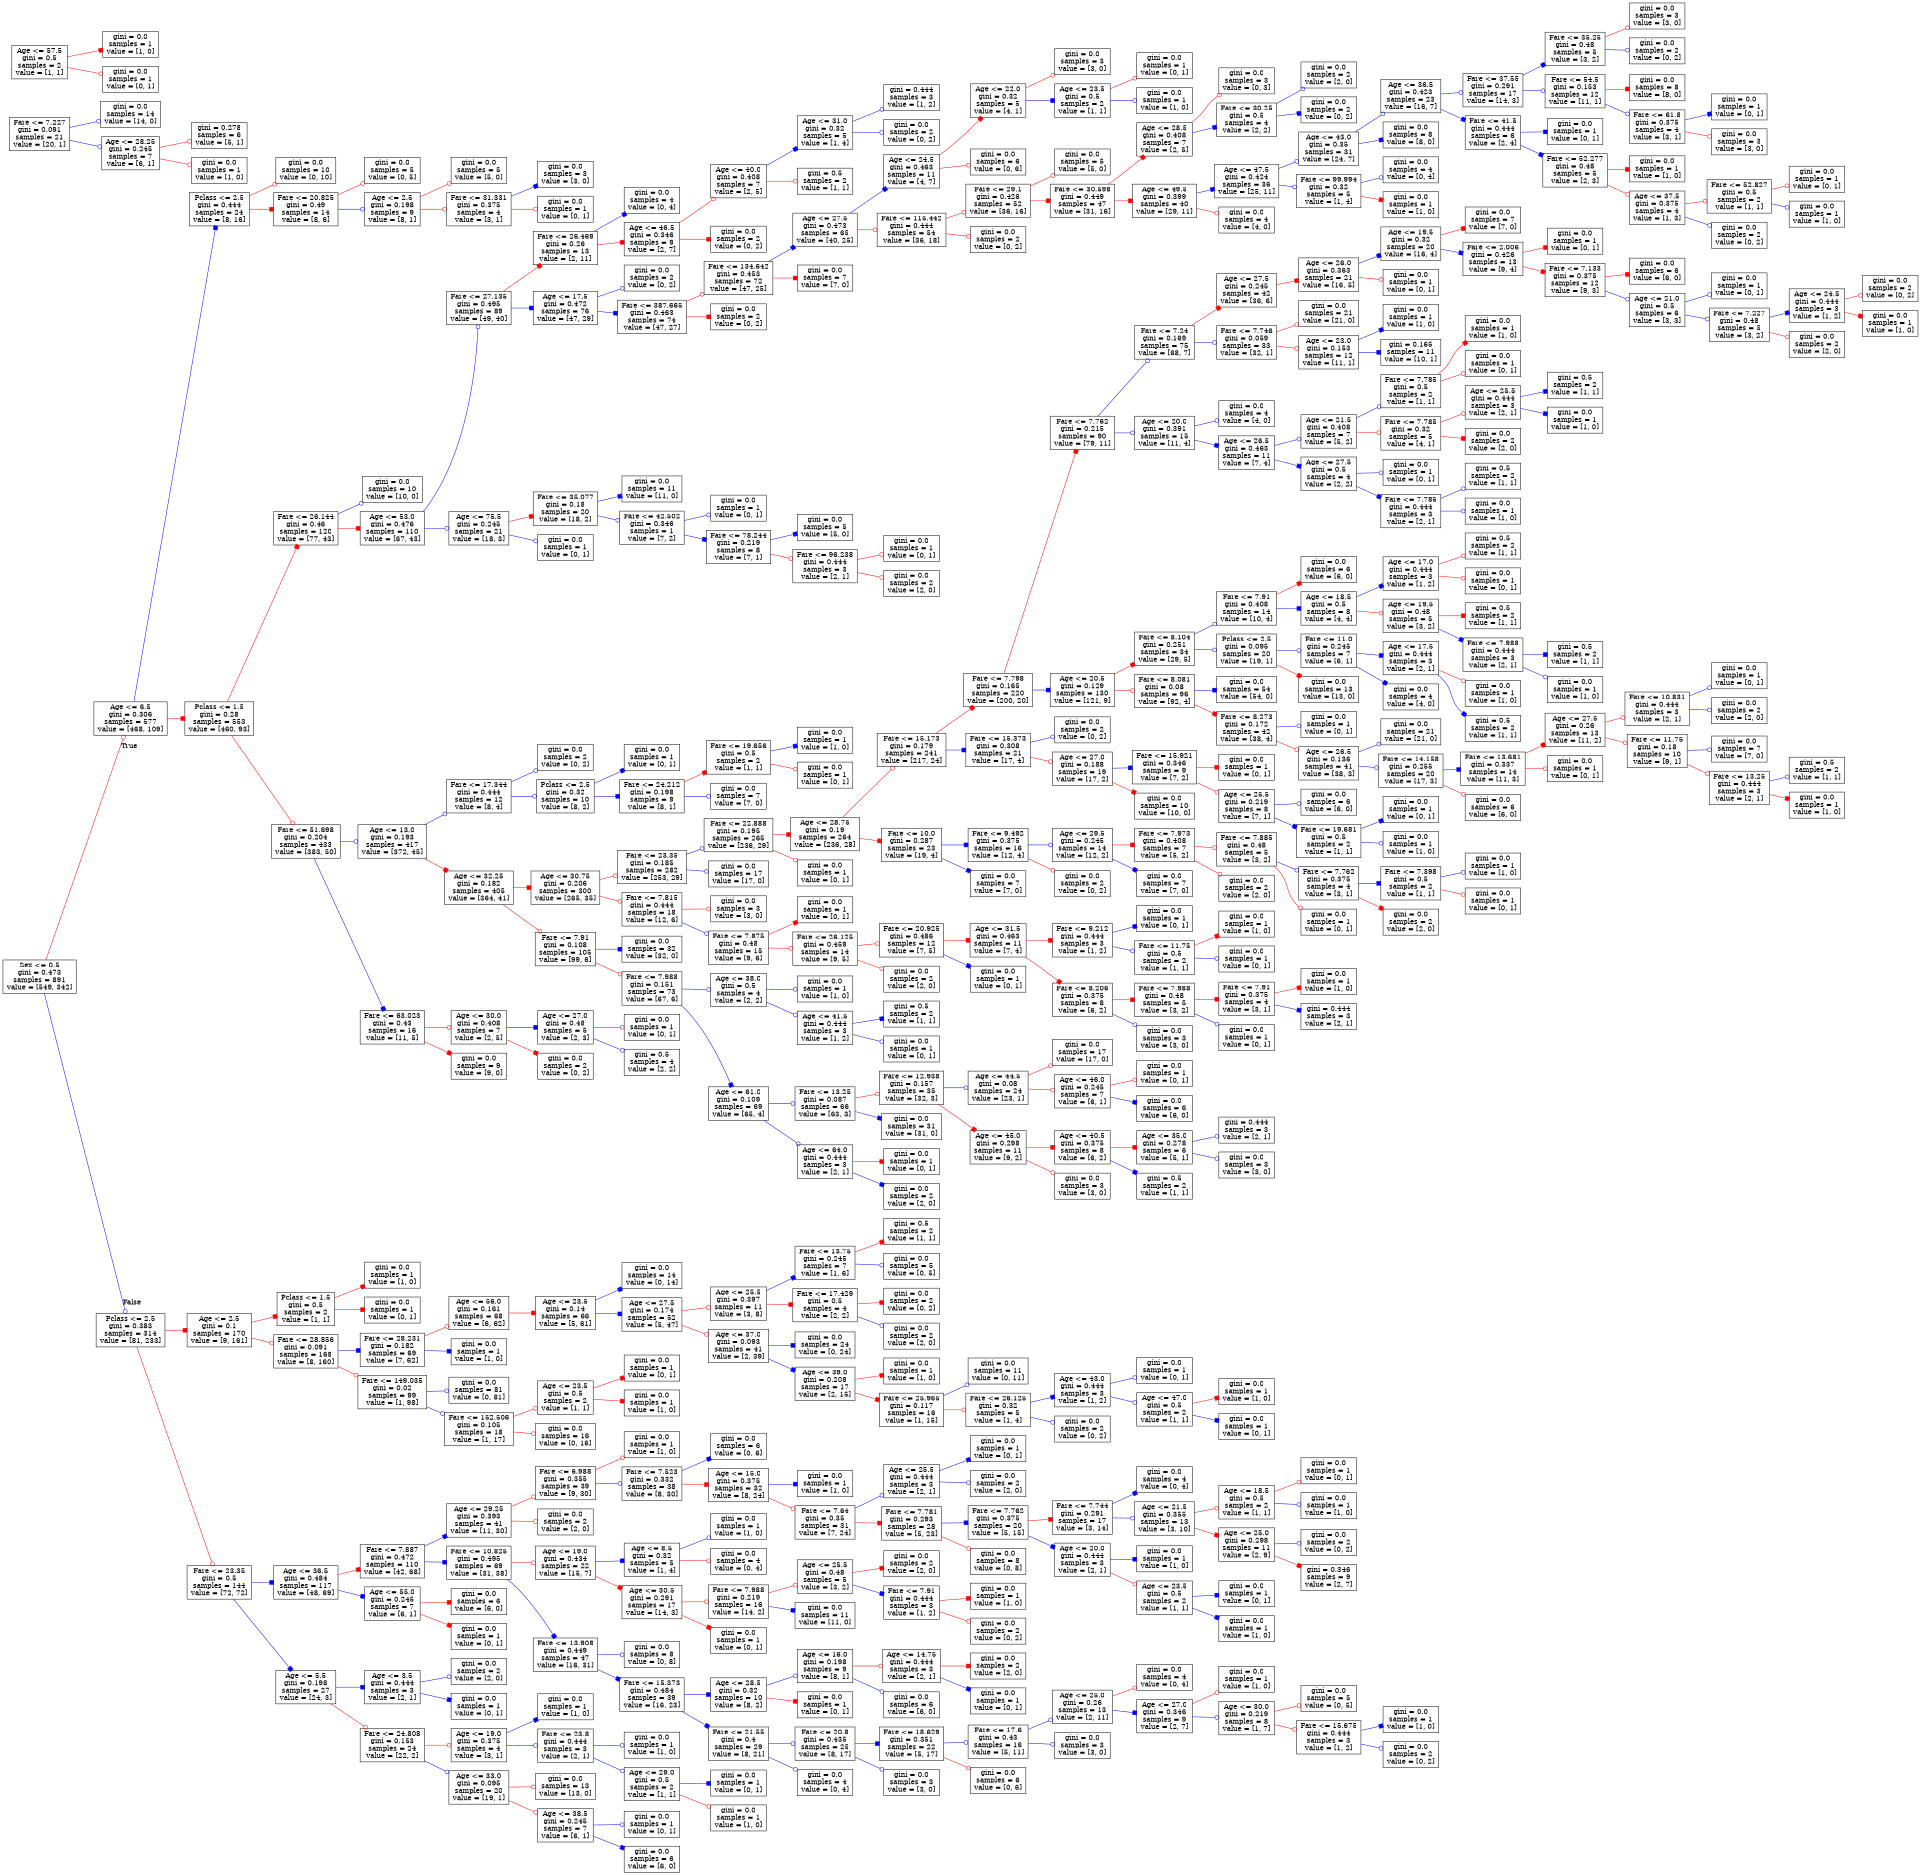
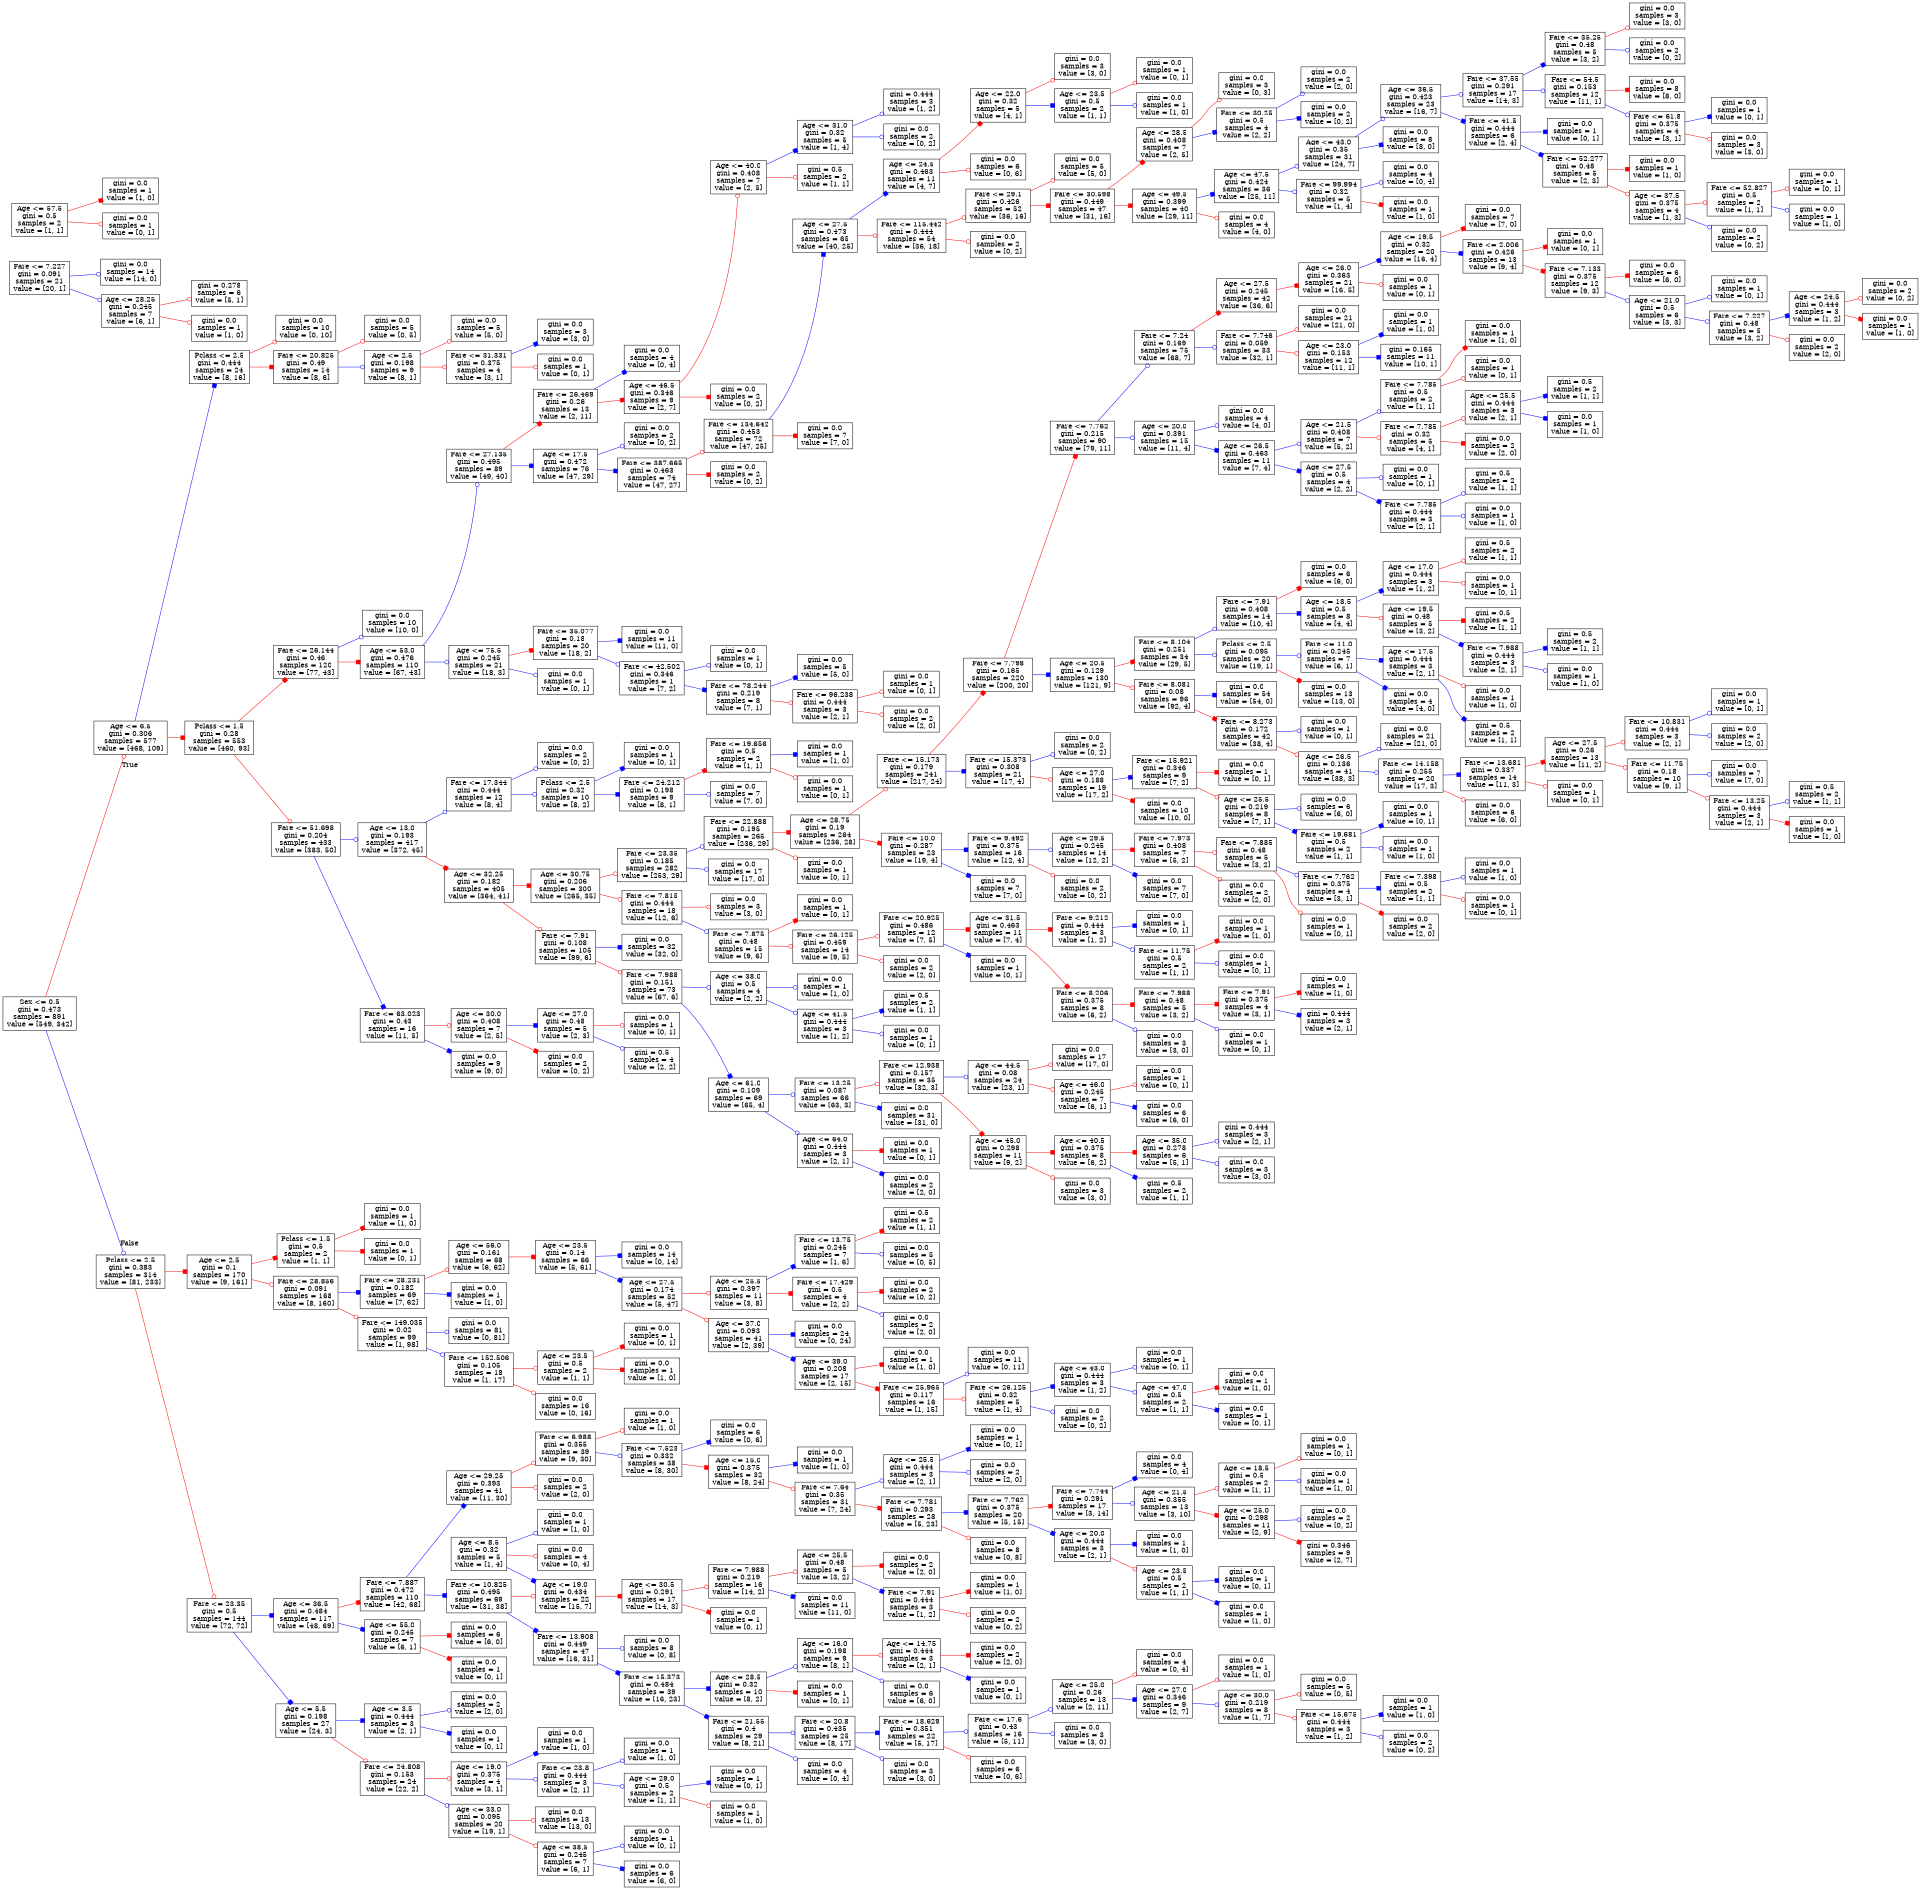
(436, 1047) -> (436, 1045)
(607, 1561) -> (519, 1573)
